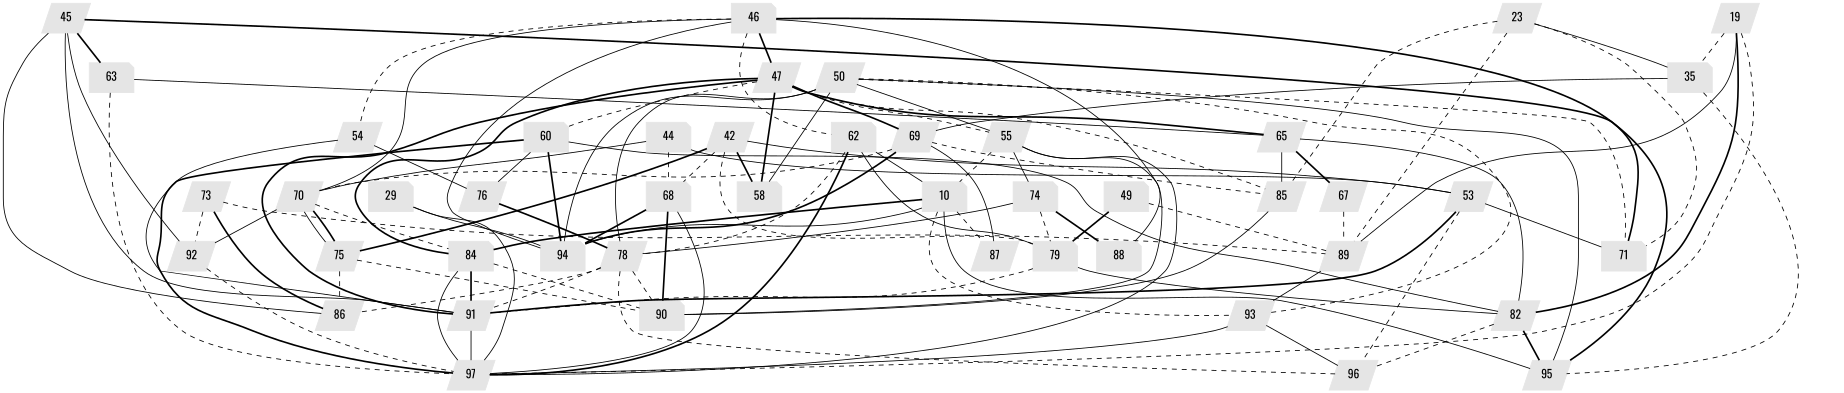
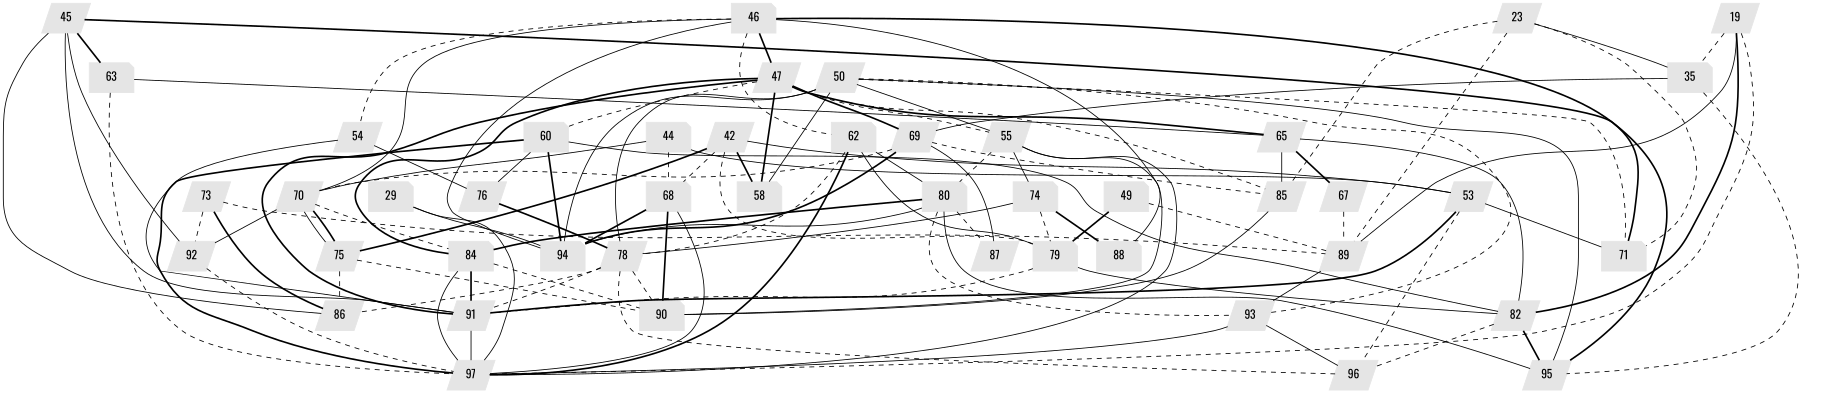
(945, 197) -> (945, 197)
